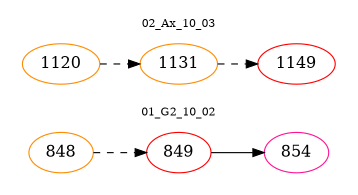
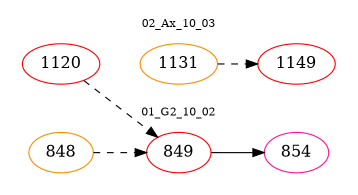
(61, 64) -> (61, 64)
(114, 64) -> (121, 109)
